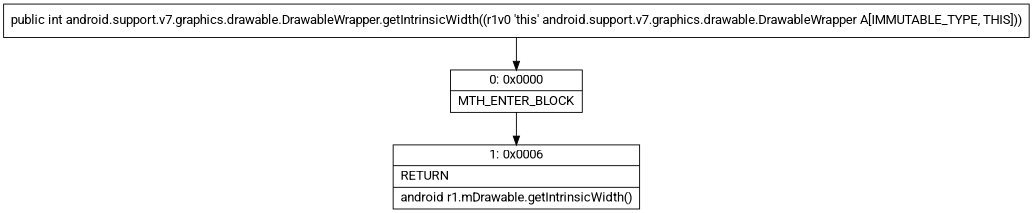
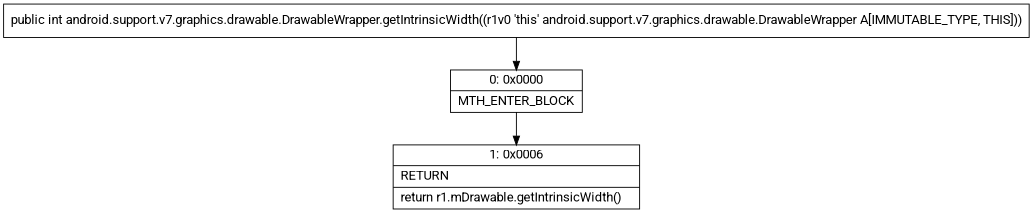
(516, 198) -> (511, 198)
